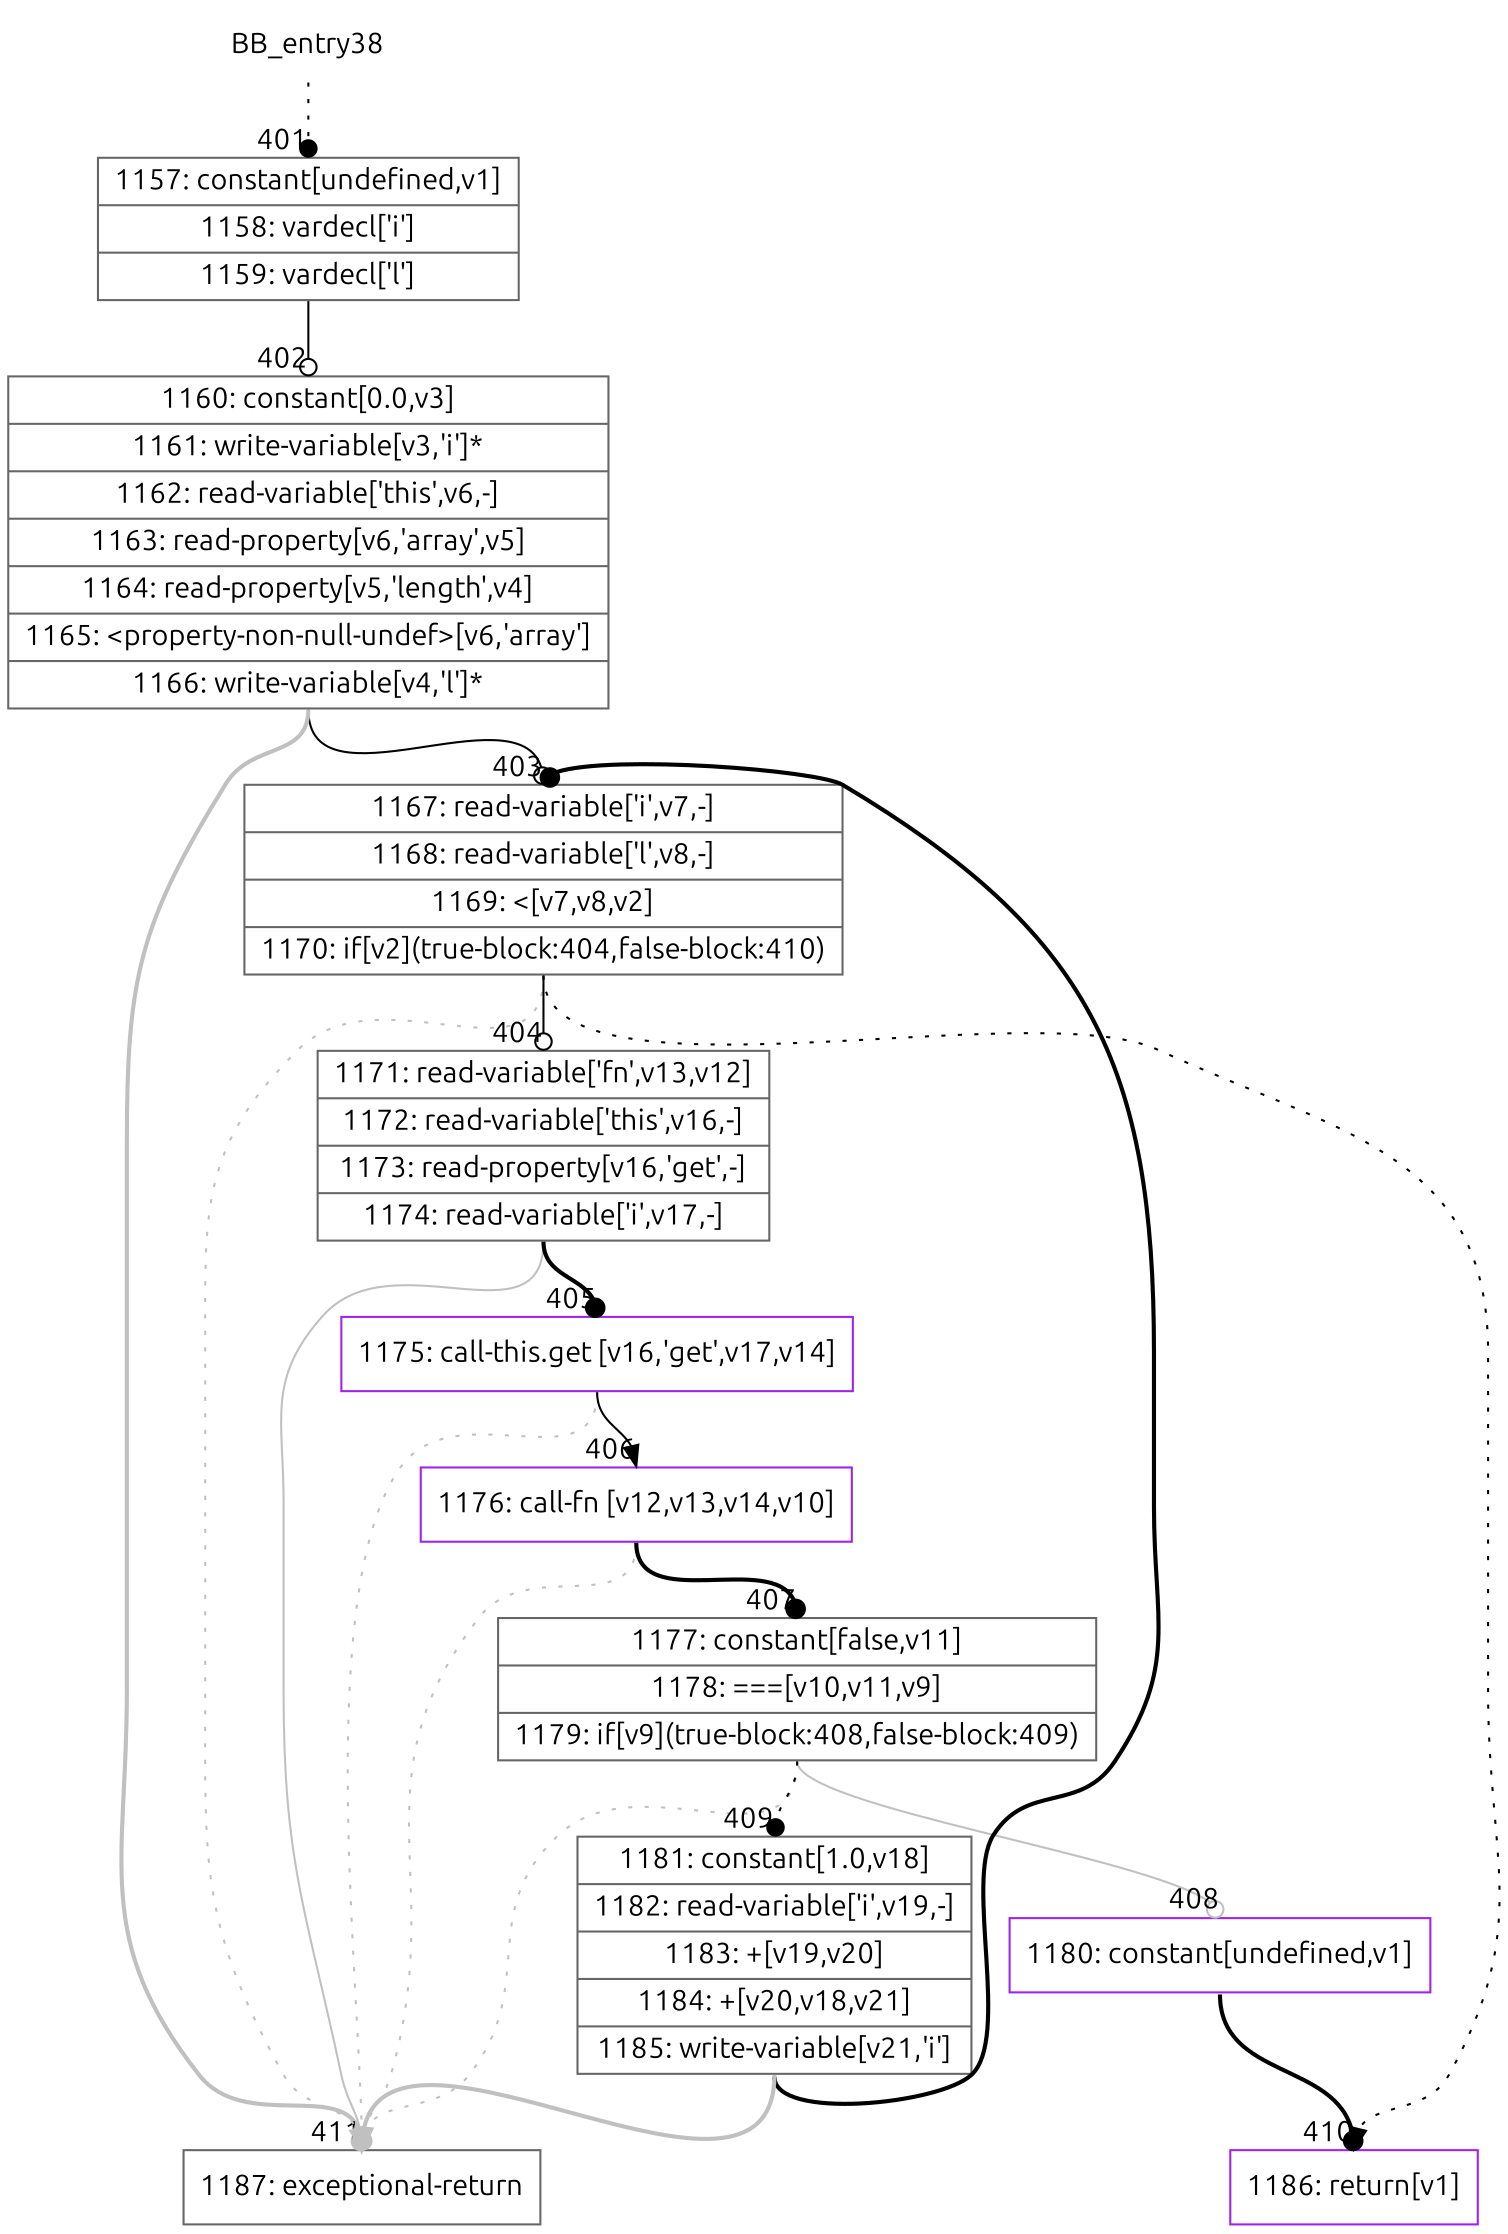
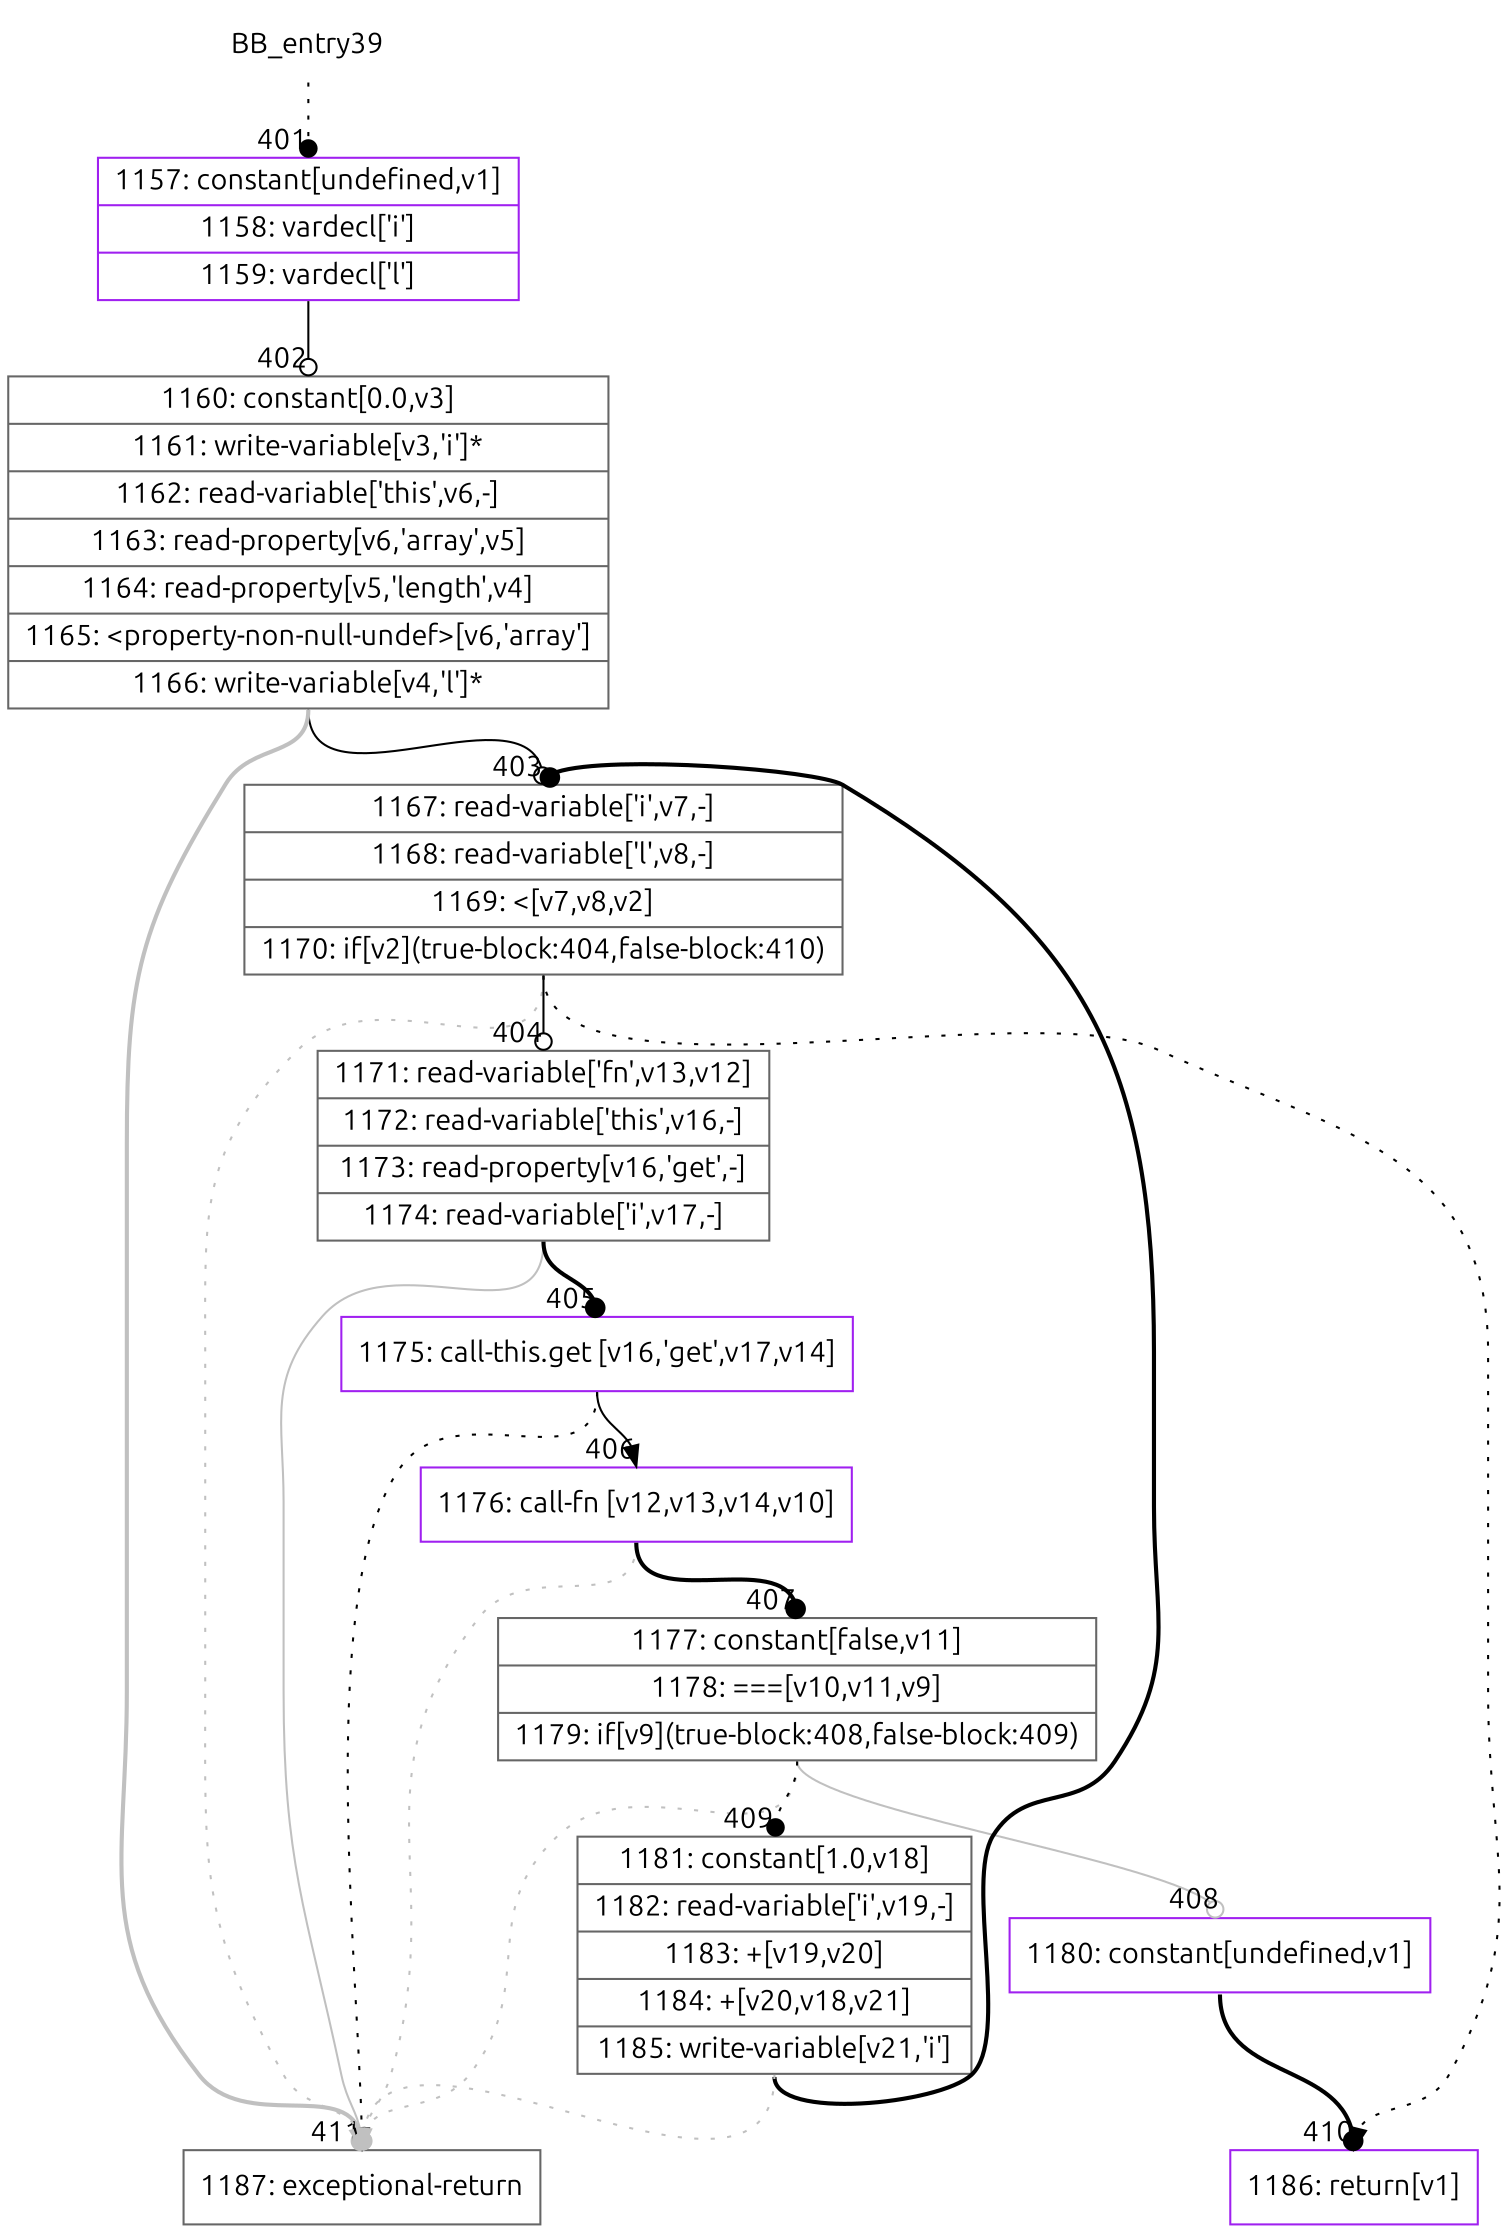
(308, 45) -> (308, 45)
(308, 229) -> (308, 229)
(350, 1678) -> (350, 1678)
(578, 2115) -> (578, 2115)
